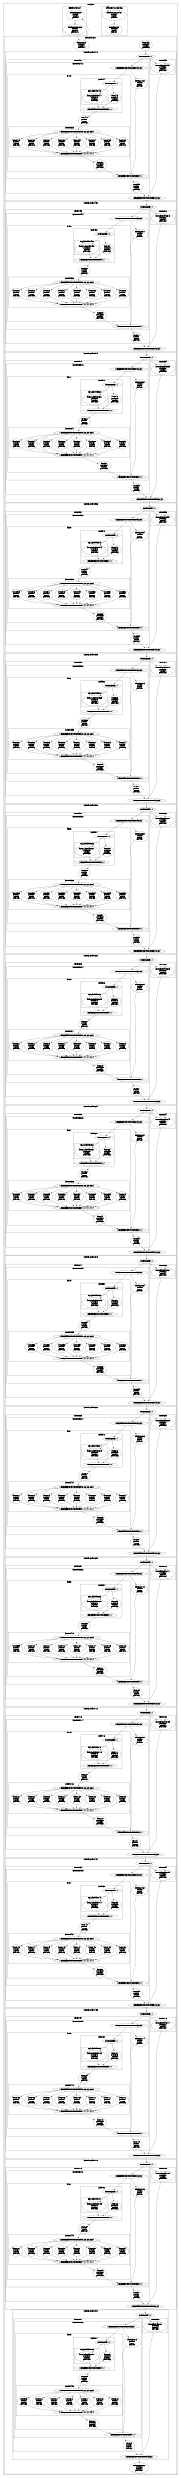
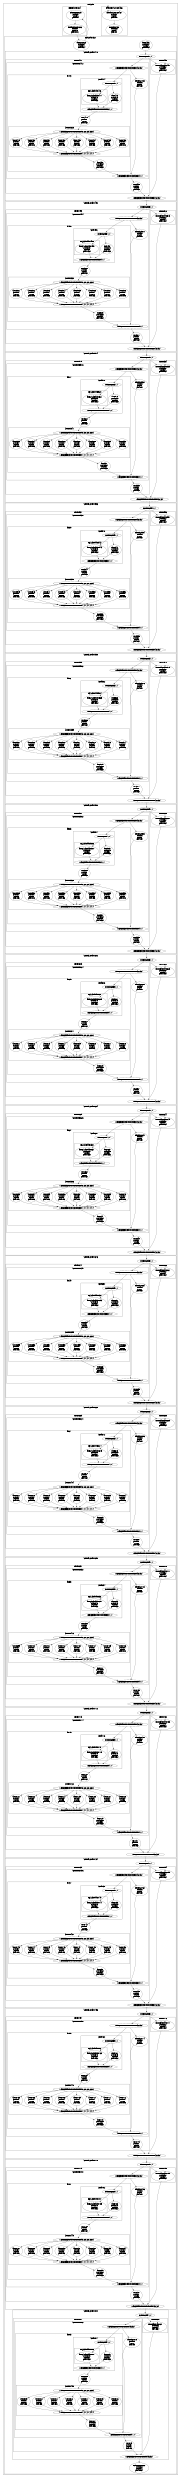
none -> (16, 1347)
